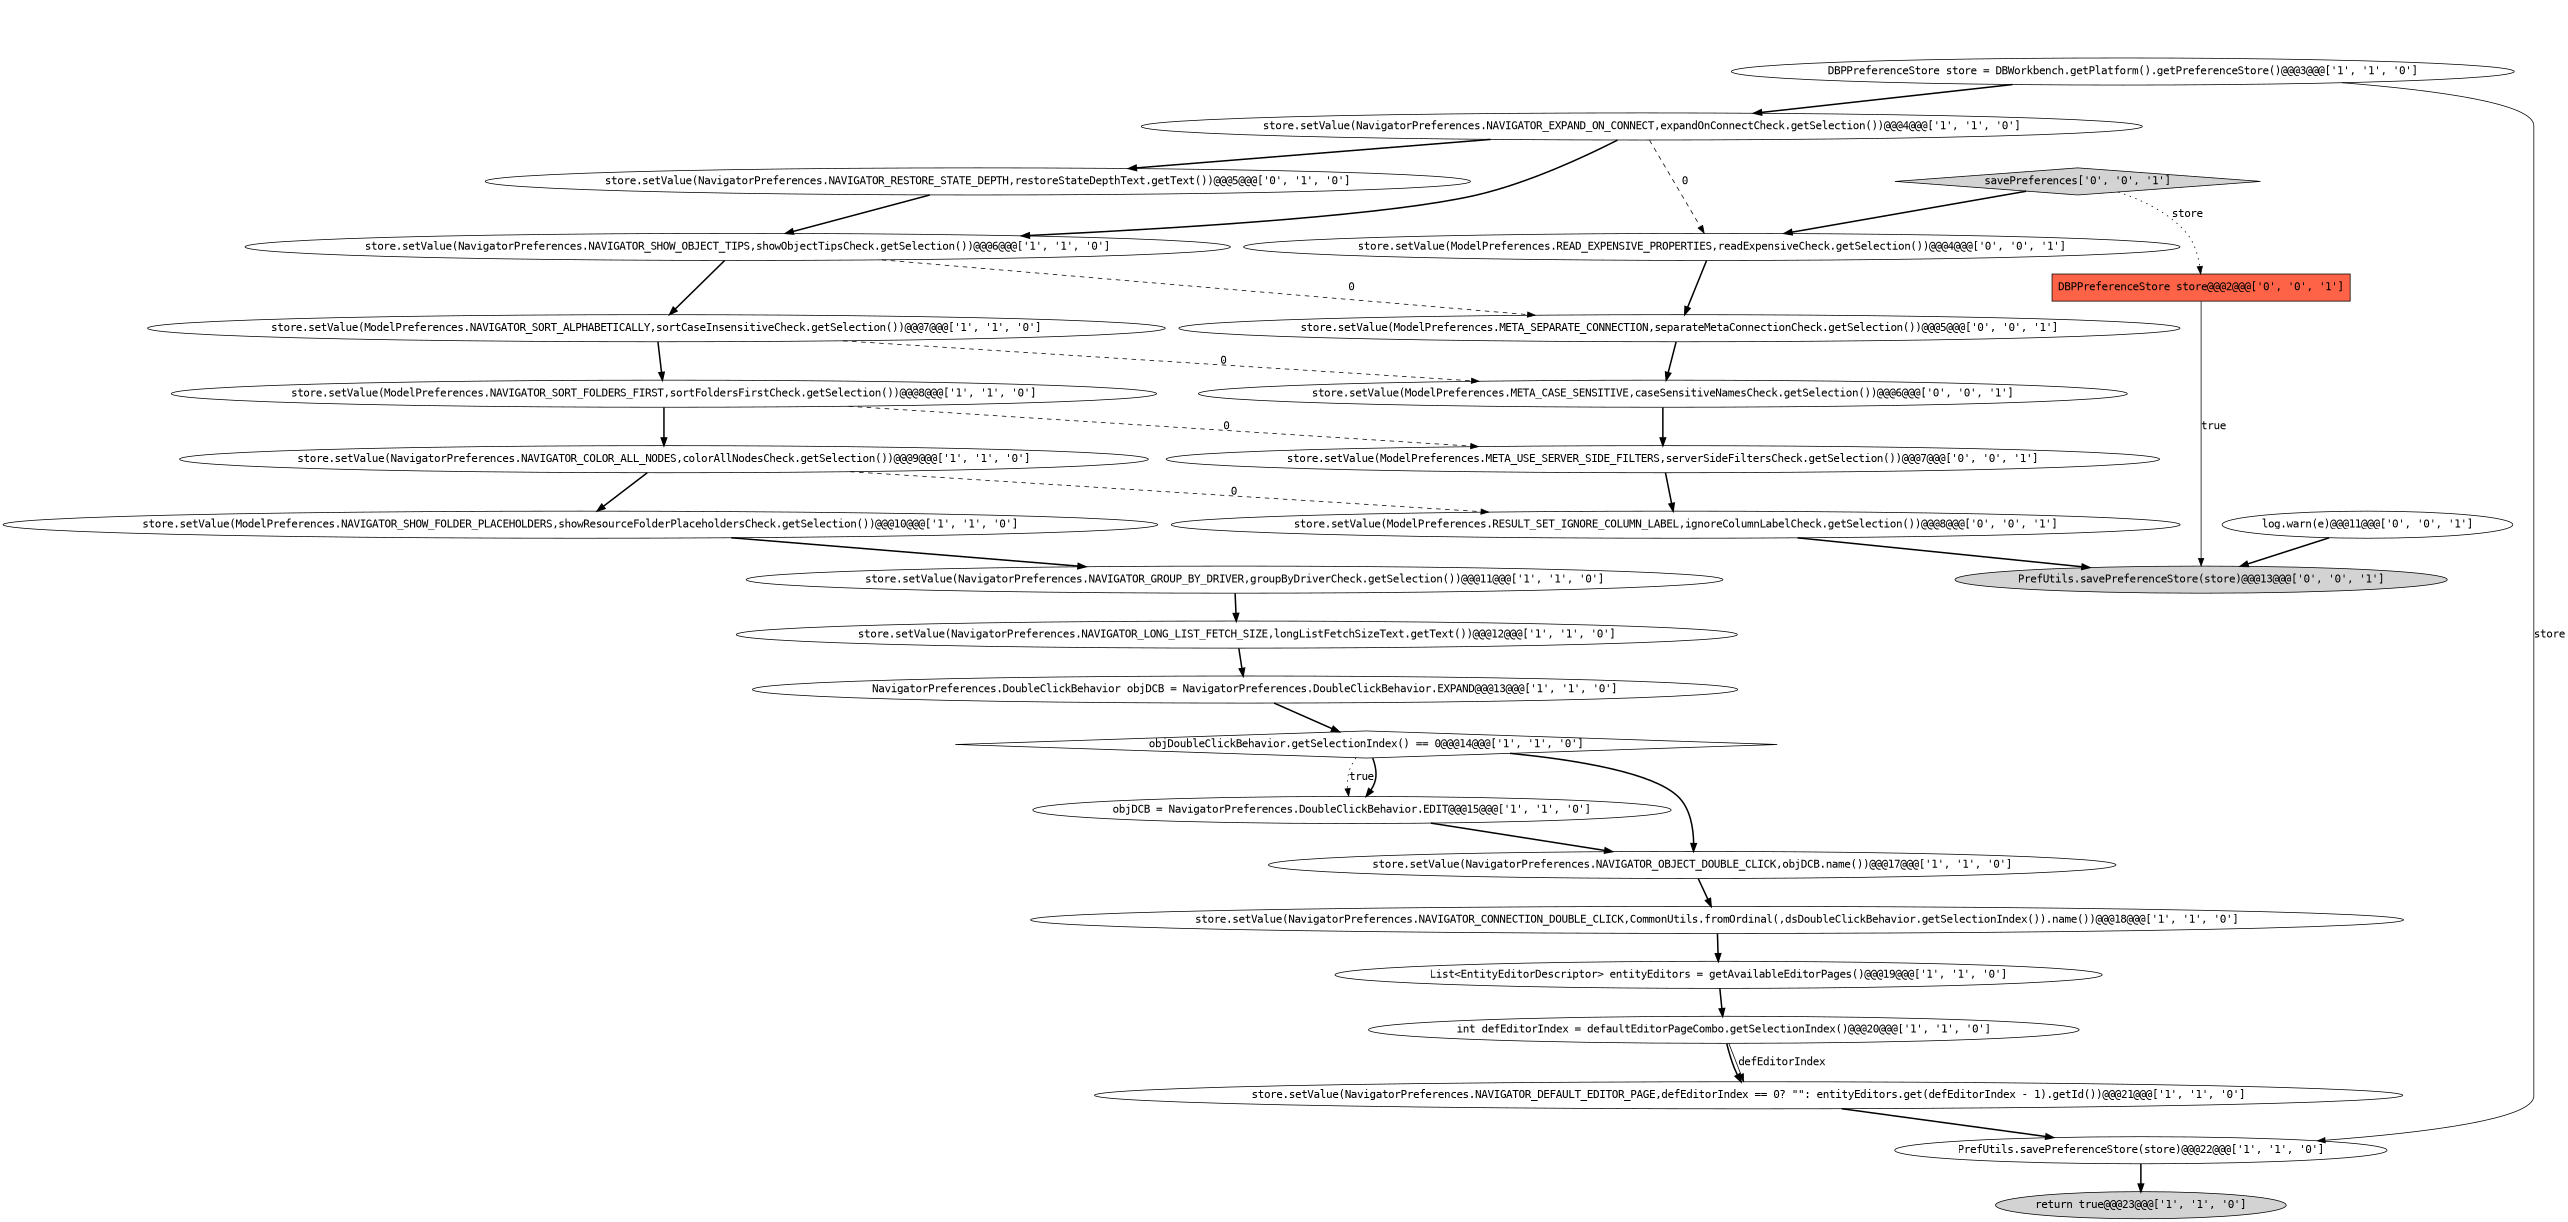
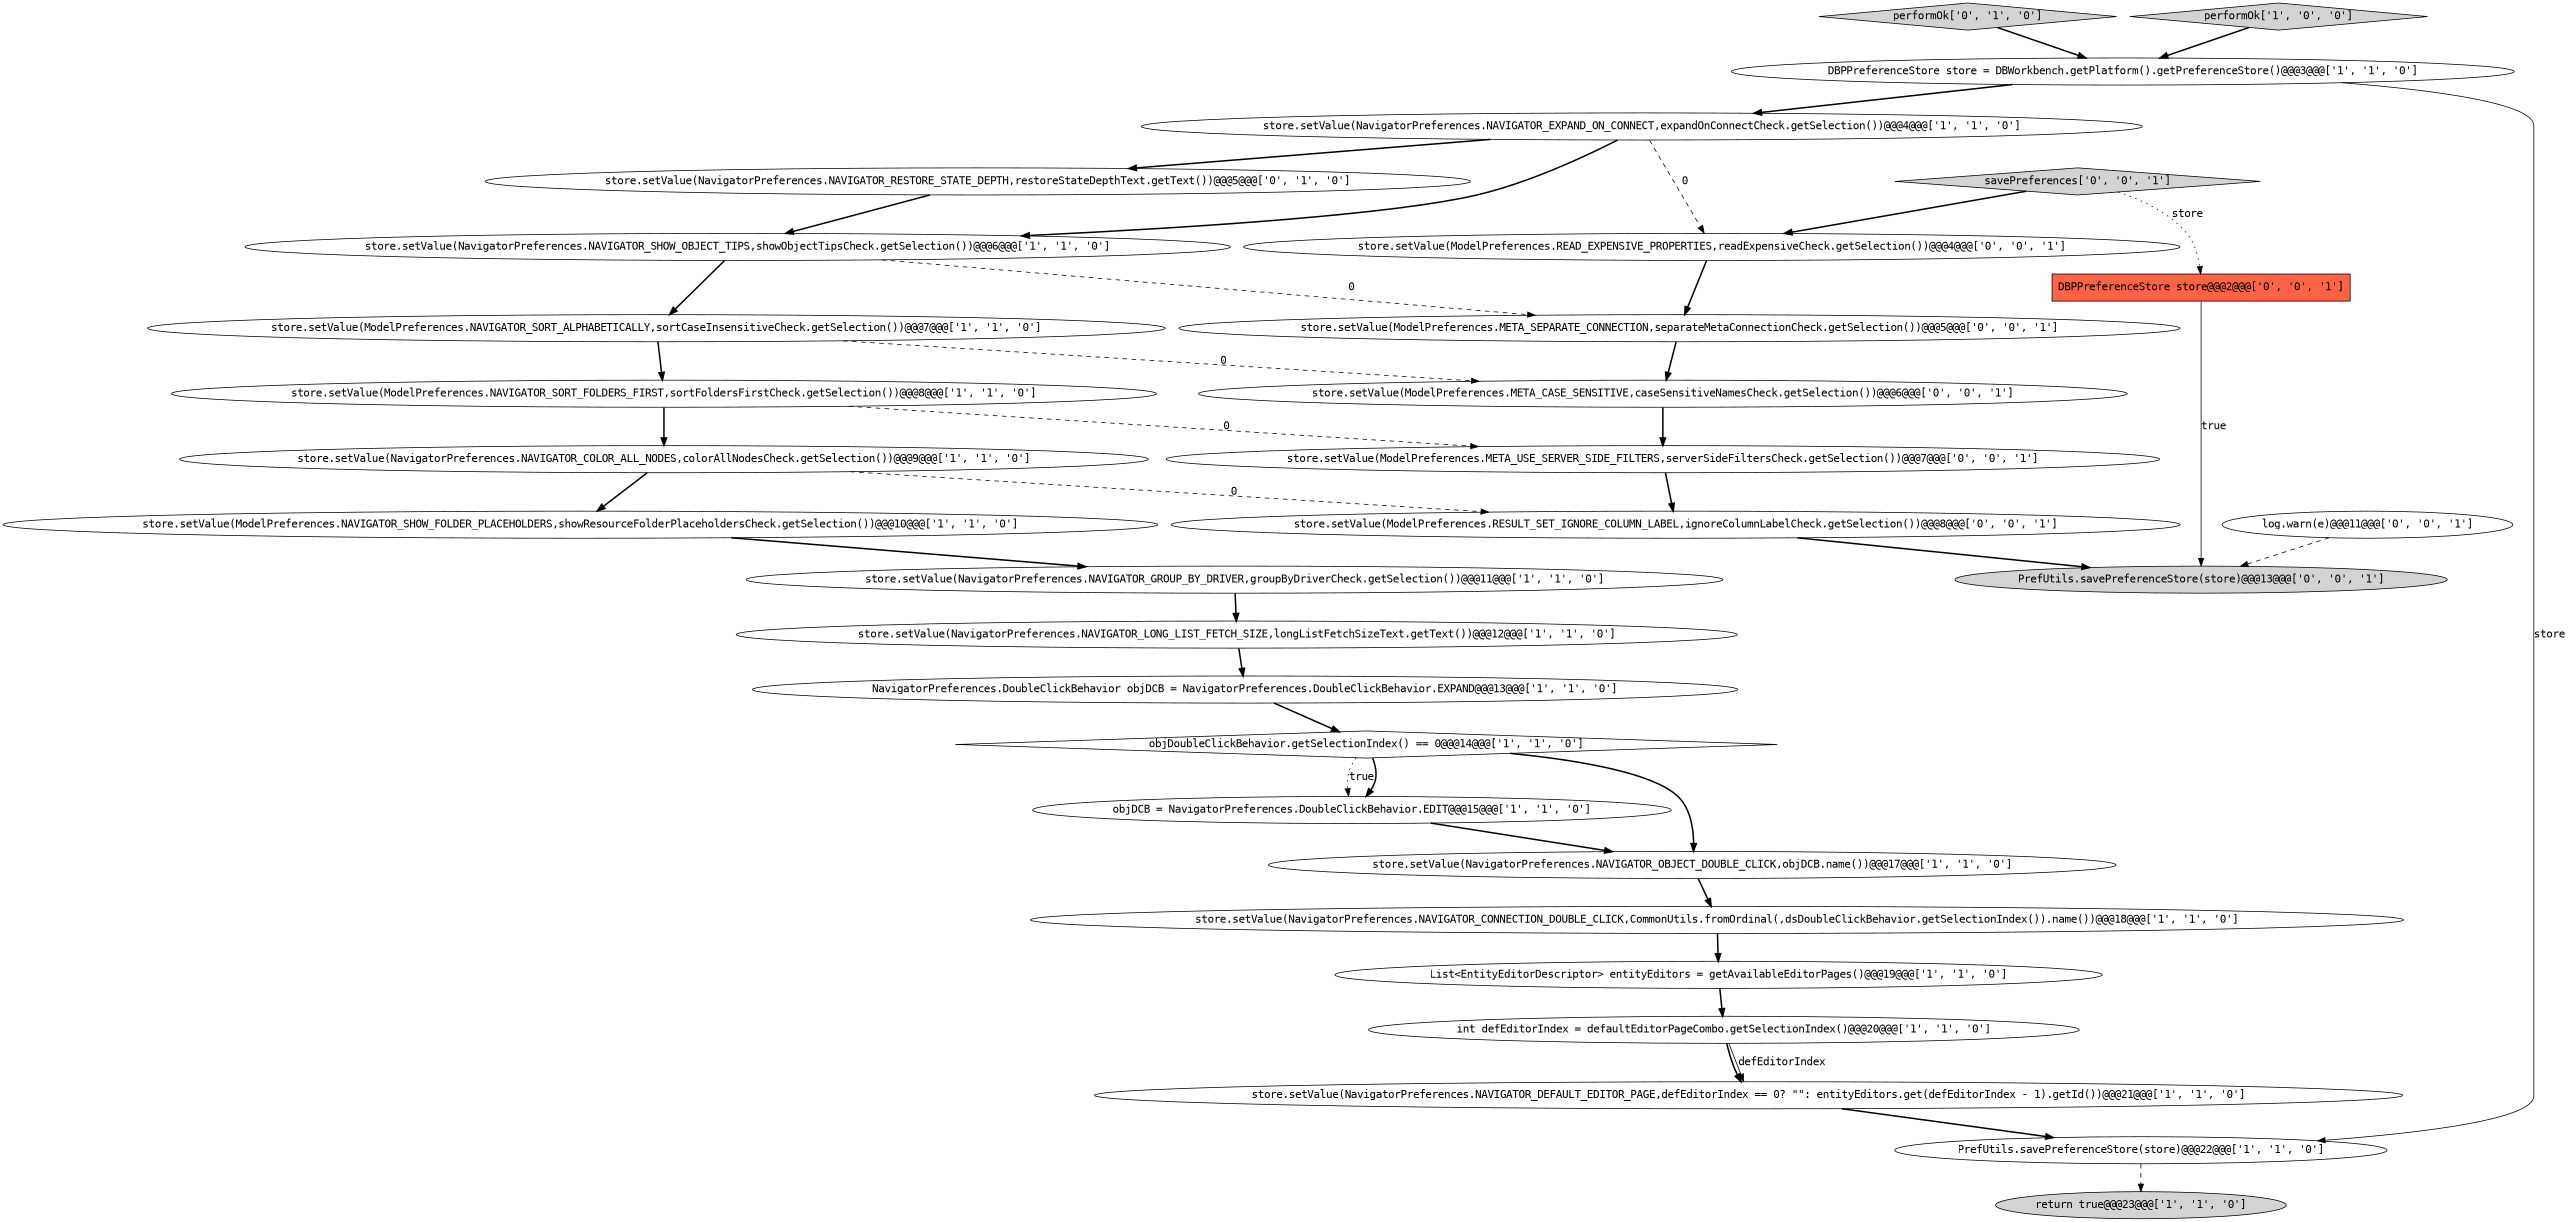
none -> (1968, 17)
none -> (2279, 17)
(2289, 551) -> (2289, 551)
(2141, 1174) -> (2141, 1174)
